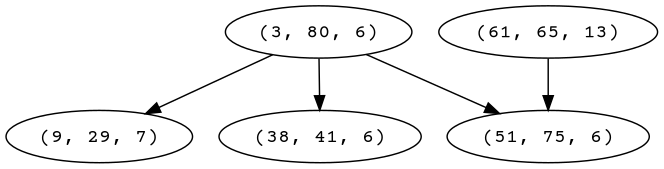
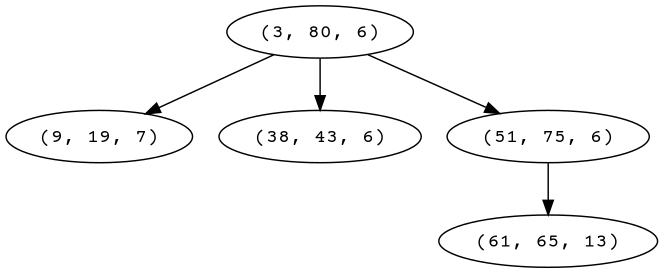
(548, 77) -> (548, 182)
(99, 137) -> (99, 137)
(320, 137) -> (320, 137)
